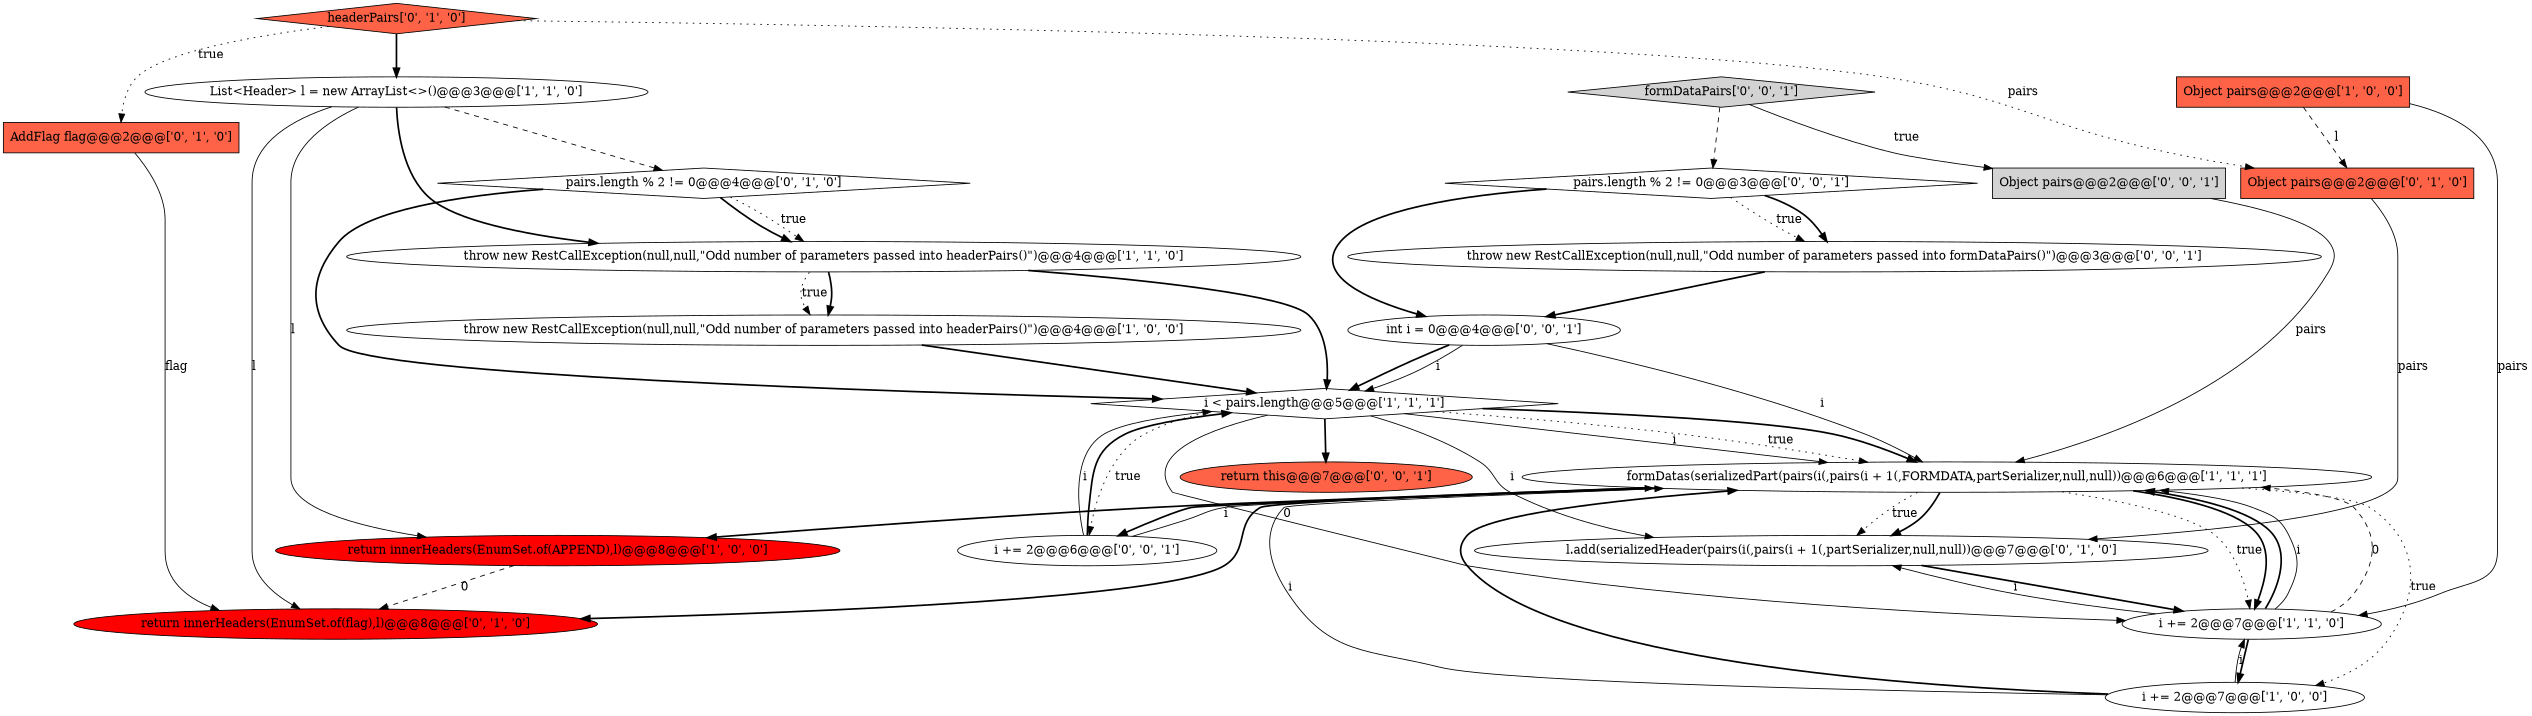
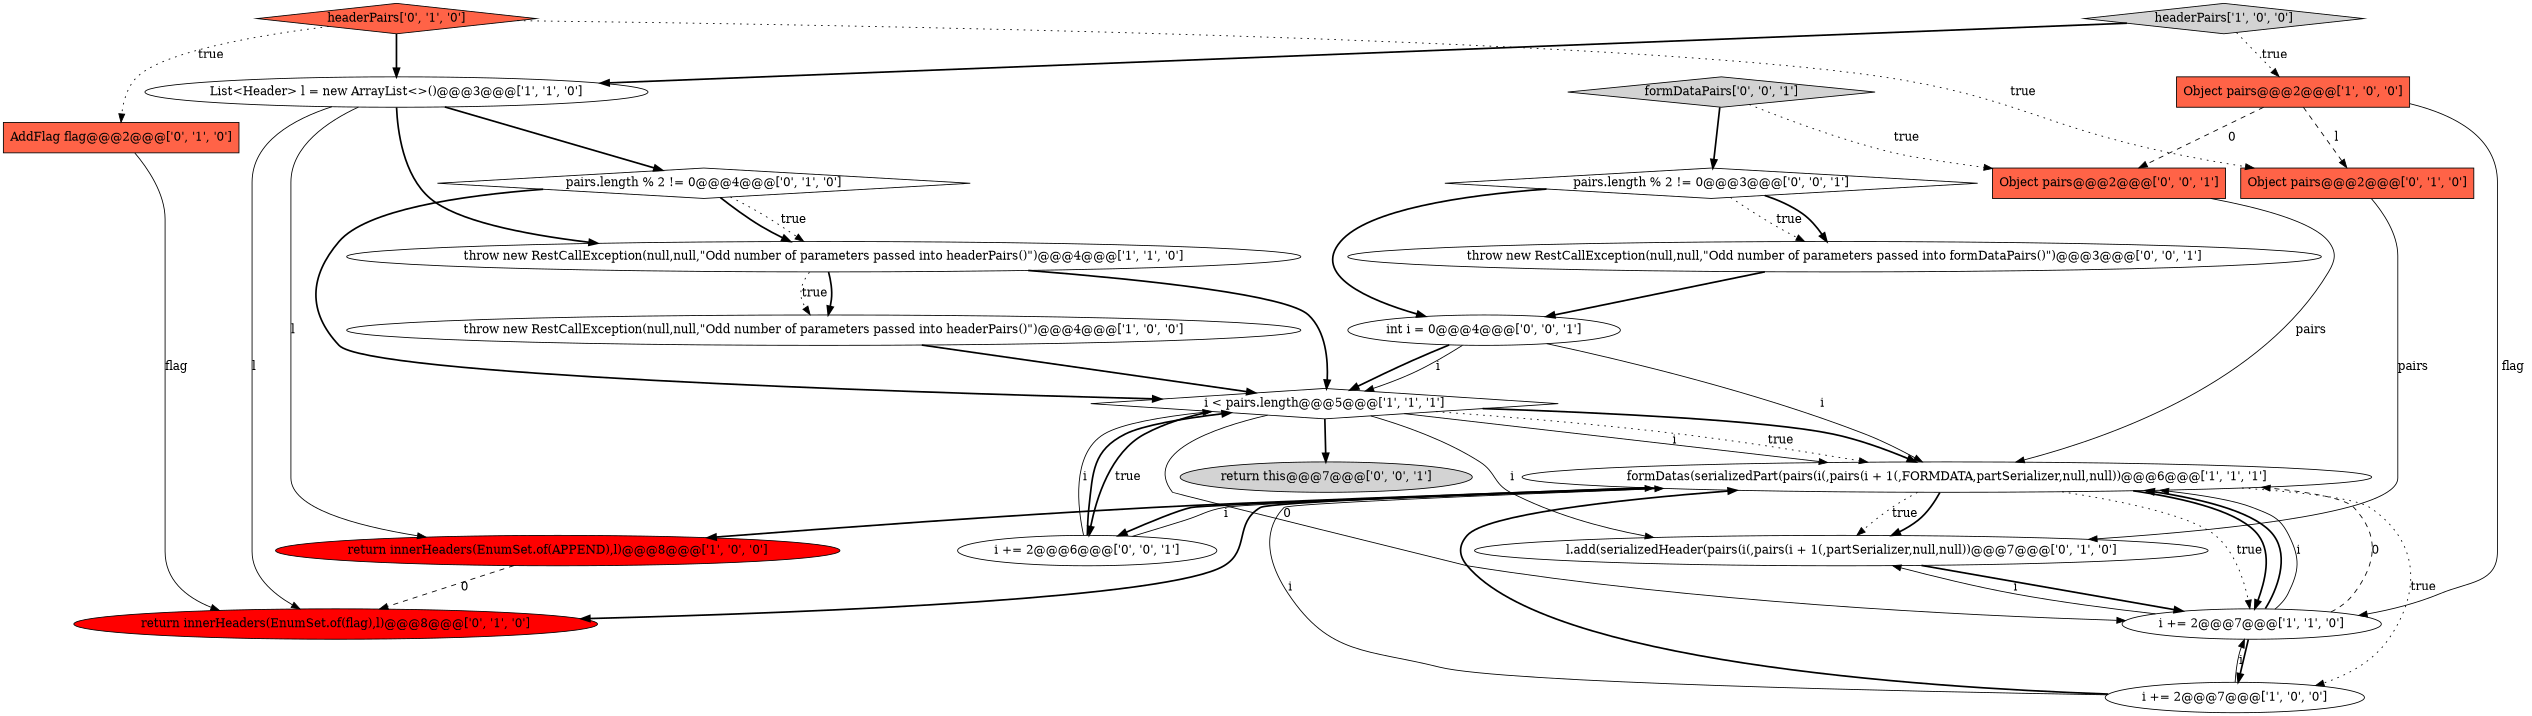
none -> (2224, 19)
(2023, 92) -> (2023, 92)
(1717, 133) -> (1717, 133)
none -> (2205, 136)
(550, 137) -> (550, 137)
(1864, 145) -> (1864, 145)
(2109, 183) -> (2109, 183)
(2513, 367) -> (2513, 367)
(1129, 446) -> (1129, 446)
(1326, 477) -> (1326, 477)
